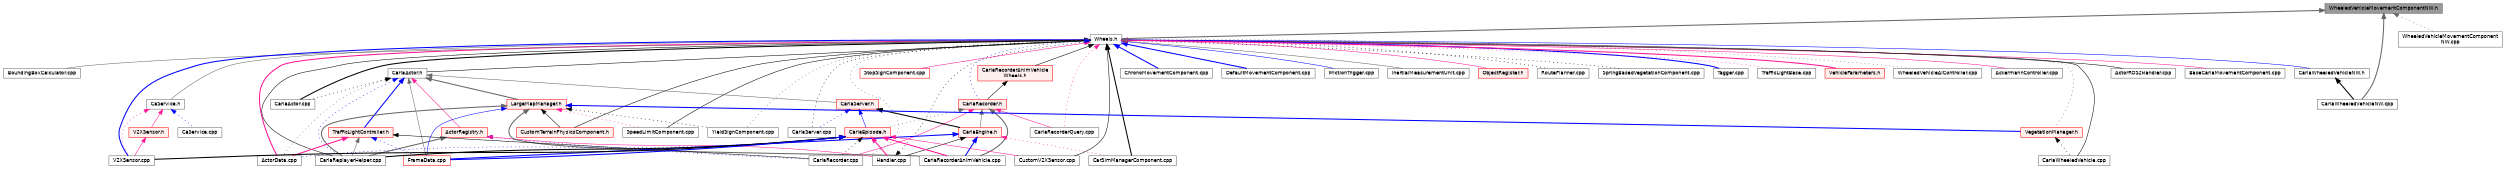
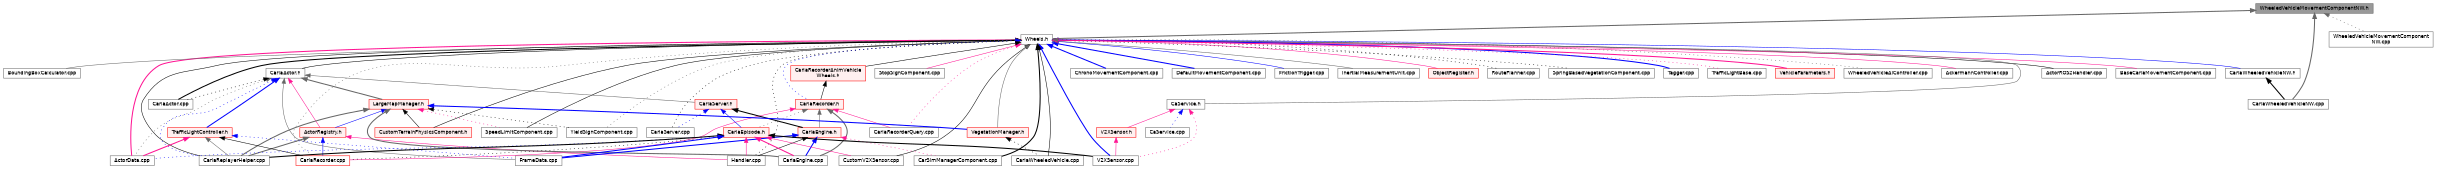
(1631, 47) -> (1003, 84)
(969, 65) -> (781, 66)
(895, 73) -> (910, 73)
(456, 119) -> (358, 119)
(878, 145) -> (746, 149)
(651, 150) -> (323, 149)
(427, 161) -> (539, 161)
(836, 161) -> (323, 161)
(962, 161) -> (803, 161)
